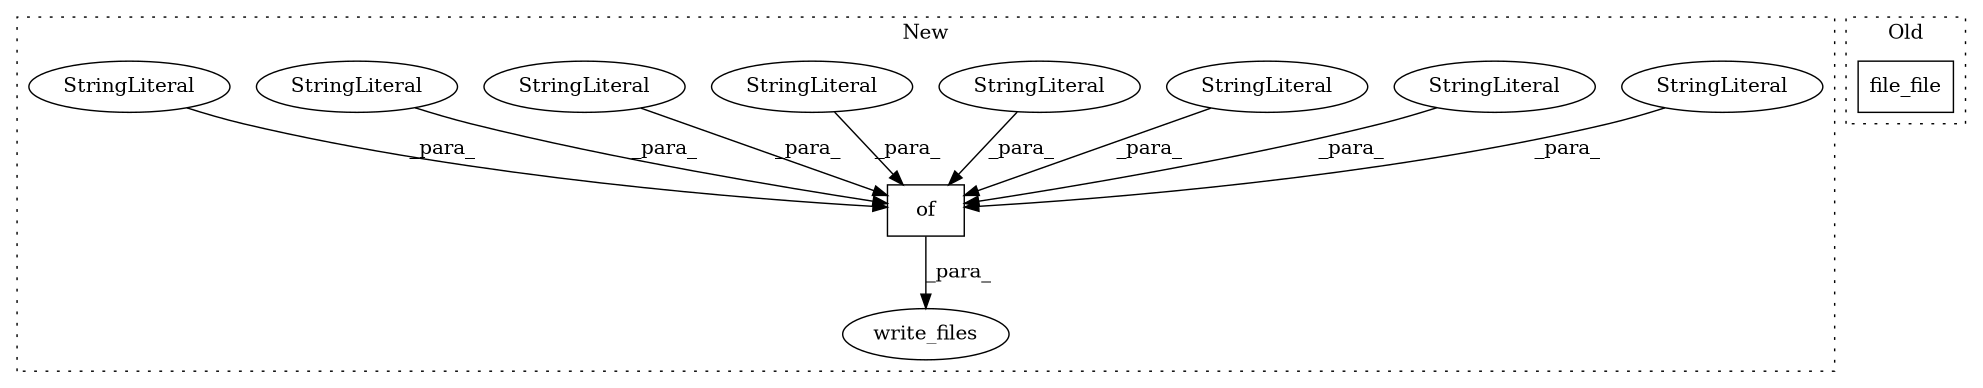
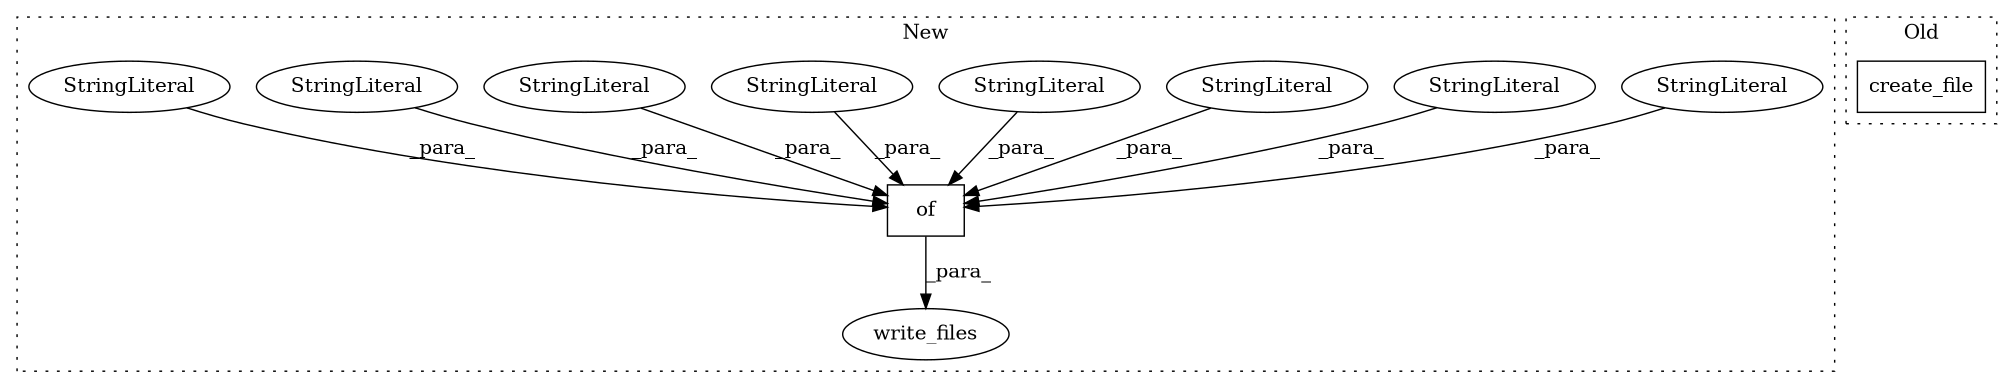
(1906, 87) -> (1921, 87)
